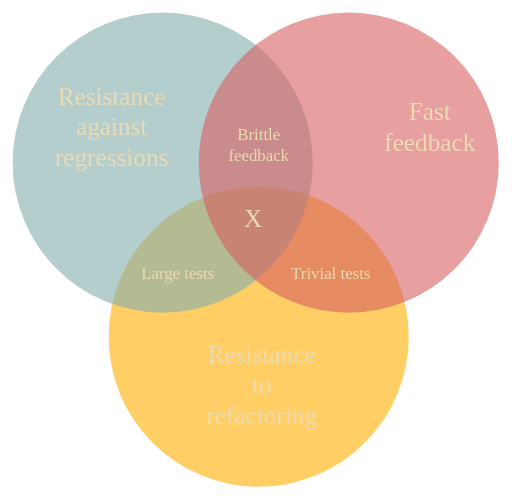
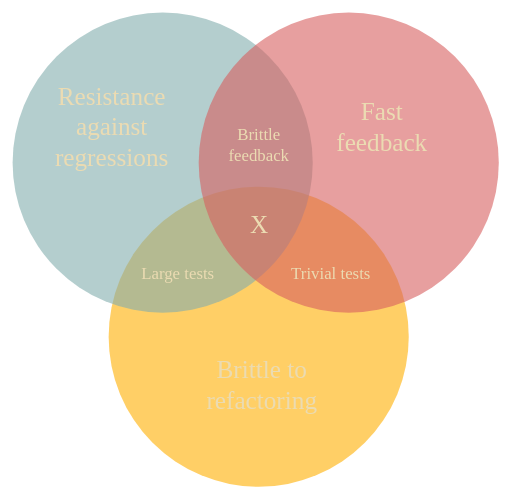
(430, 127) -> (382, 127)
(253, 214) -> (259, 220)
(262, 385) -> (262, 385)
